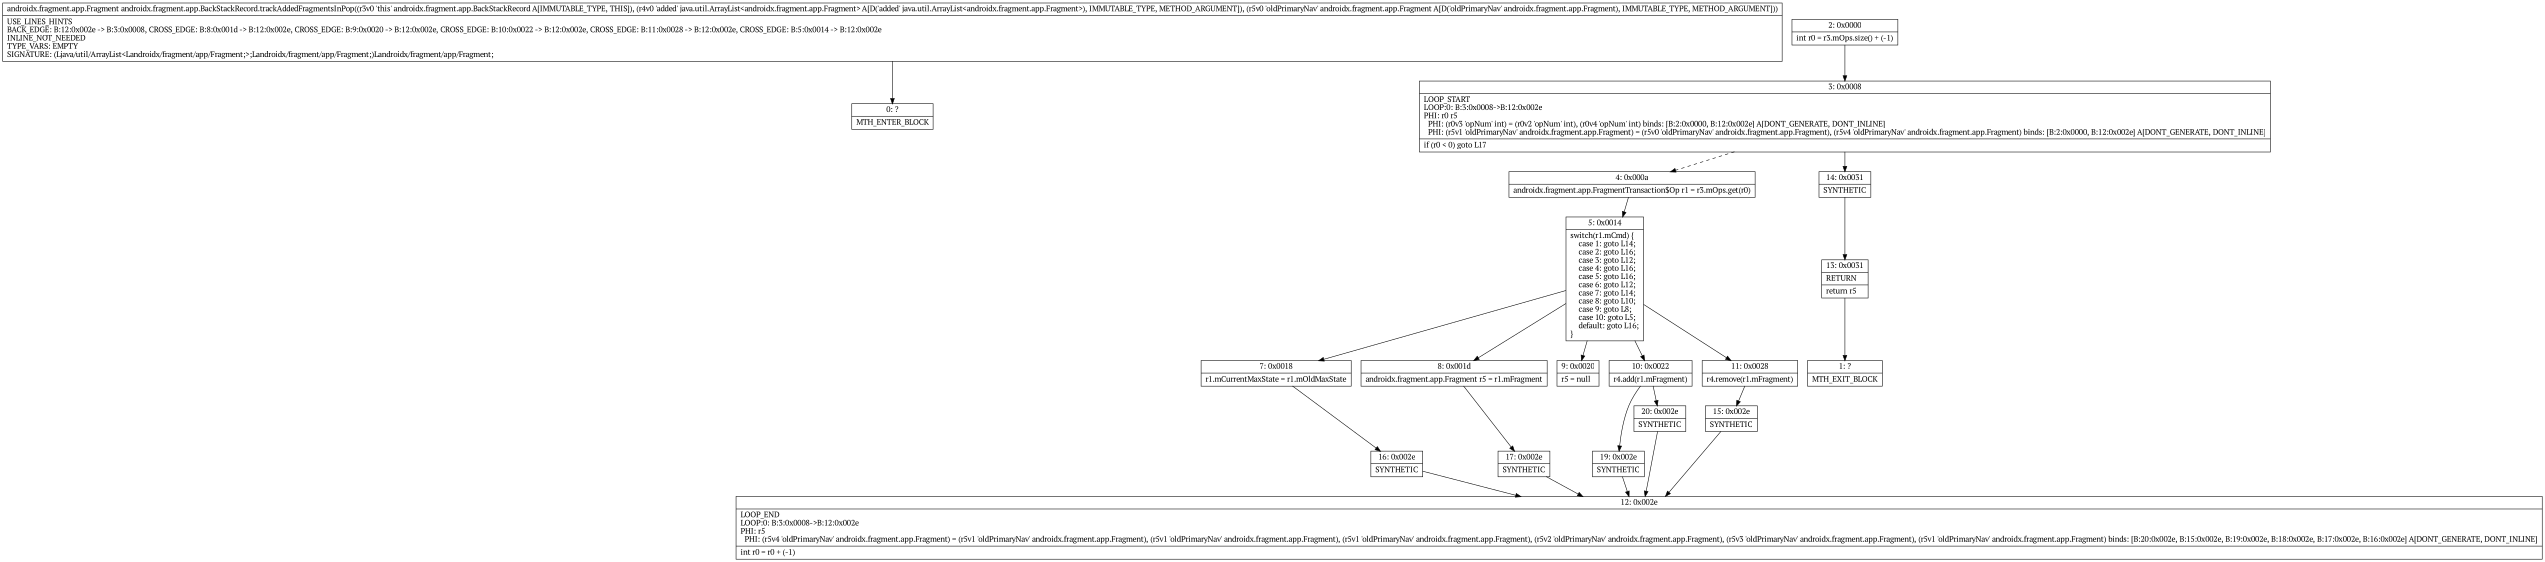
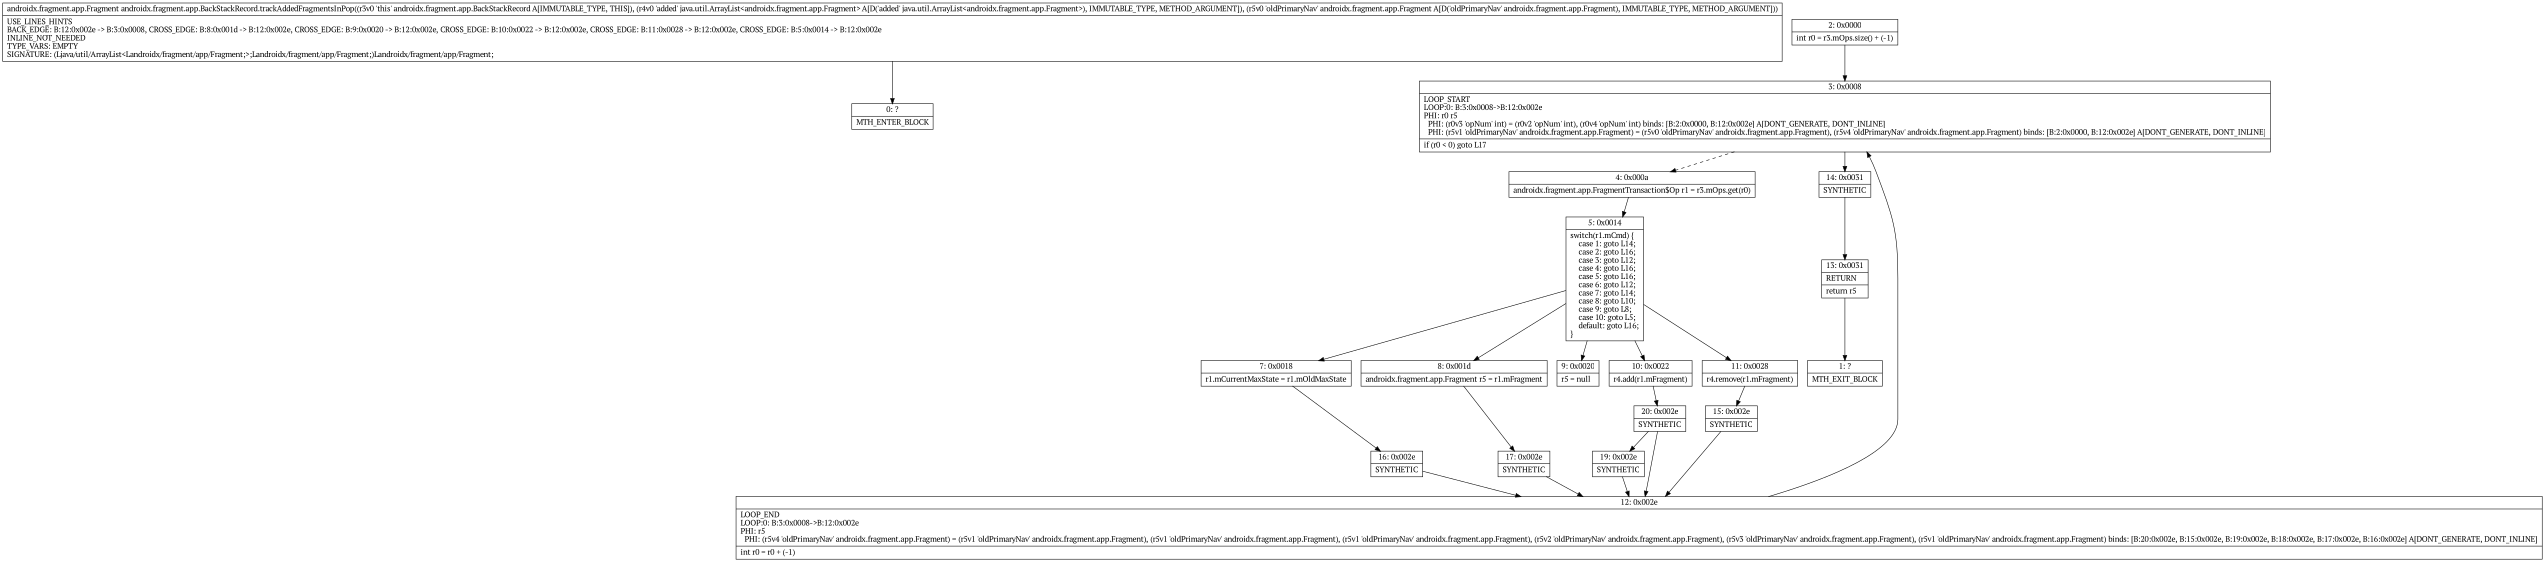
none -> (1898, 364)
(1626, 414) -> (1641, 439)
